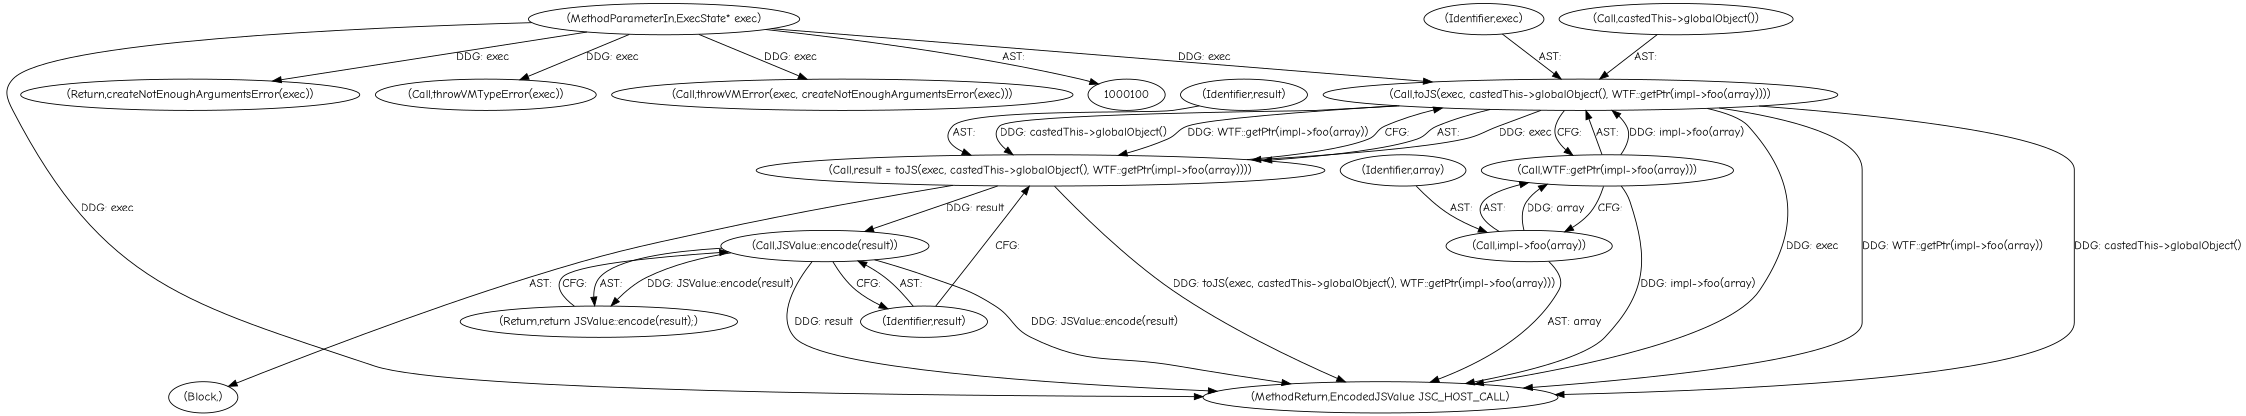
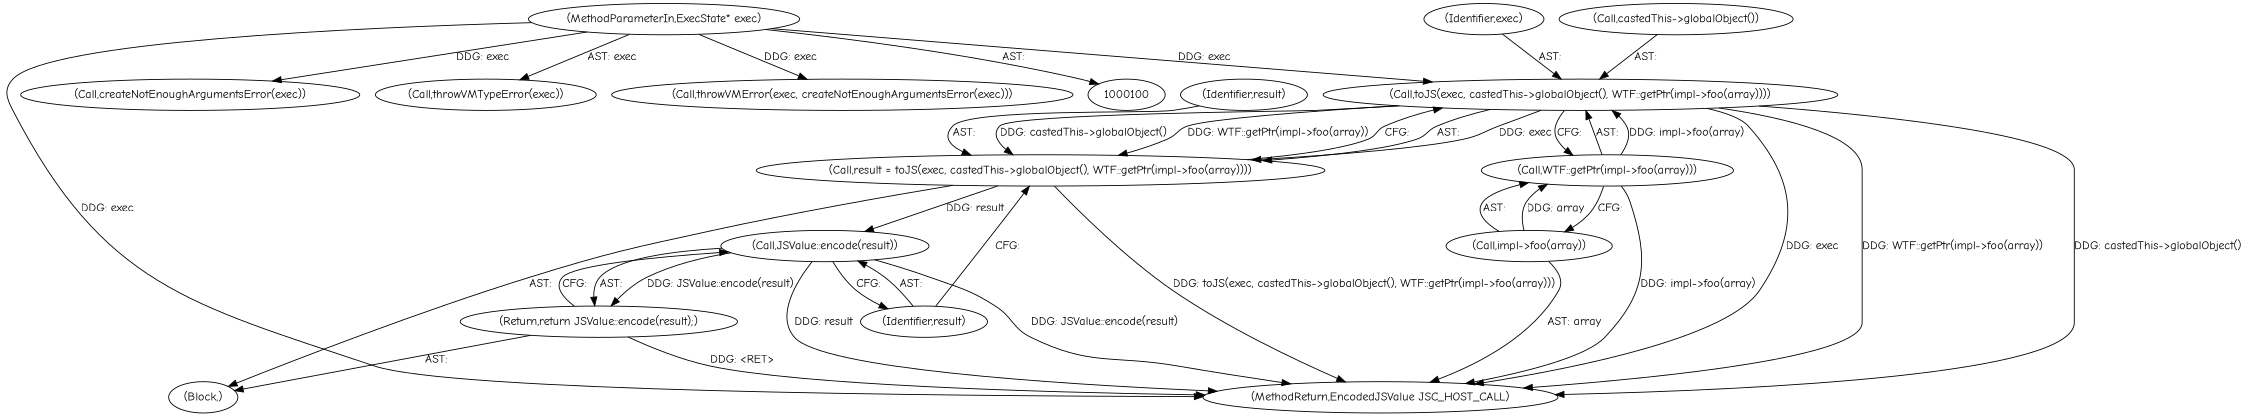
(612, 57) -> (612, 57)
(190, 95) -> (190, 95)
(1403, 170) -> none
none -> (387, 362)
none -> (909, 386)
